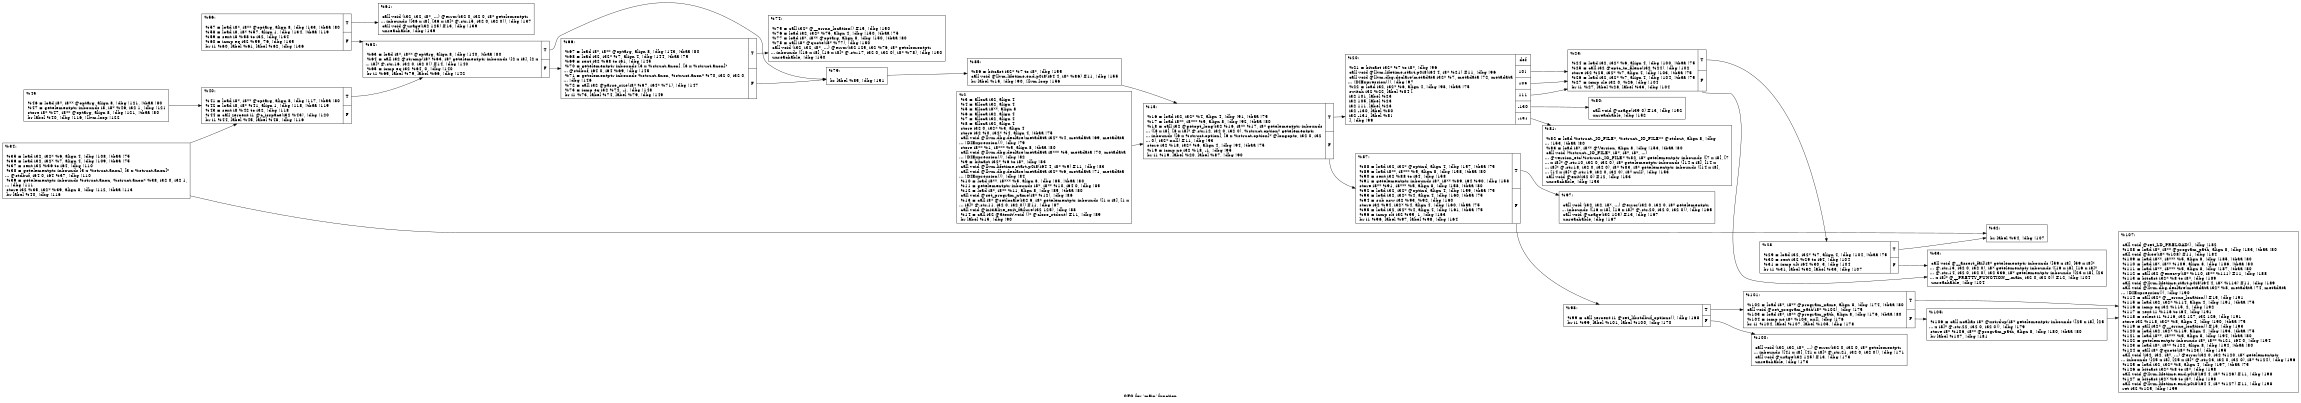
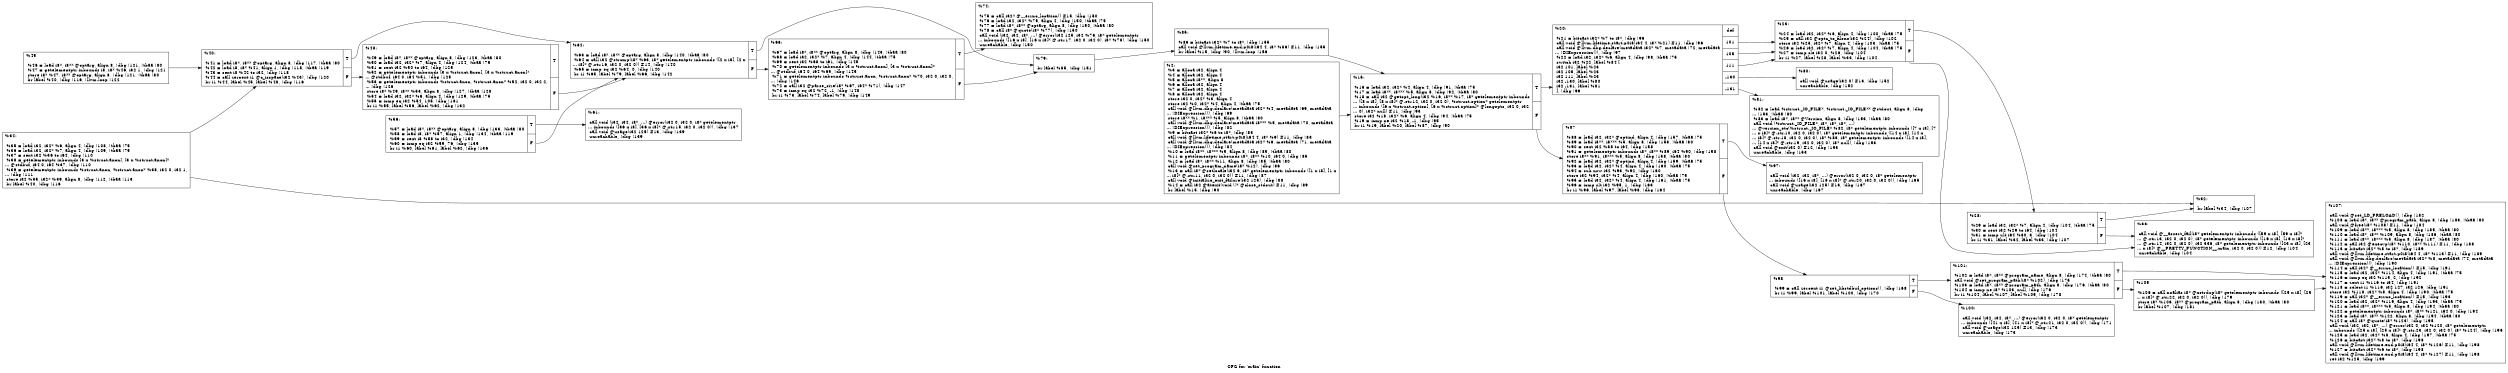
none -> (461, 77)
(1637, 111) -> (1844, 81)
(992, 143) -> (1200, 113)
